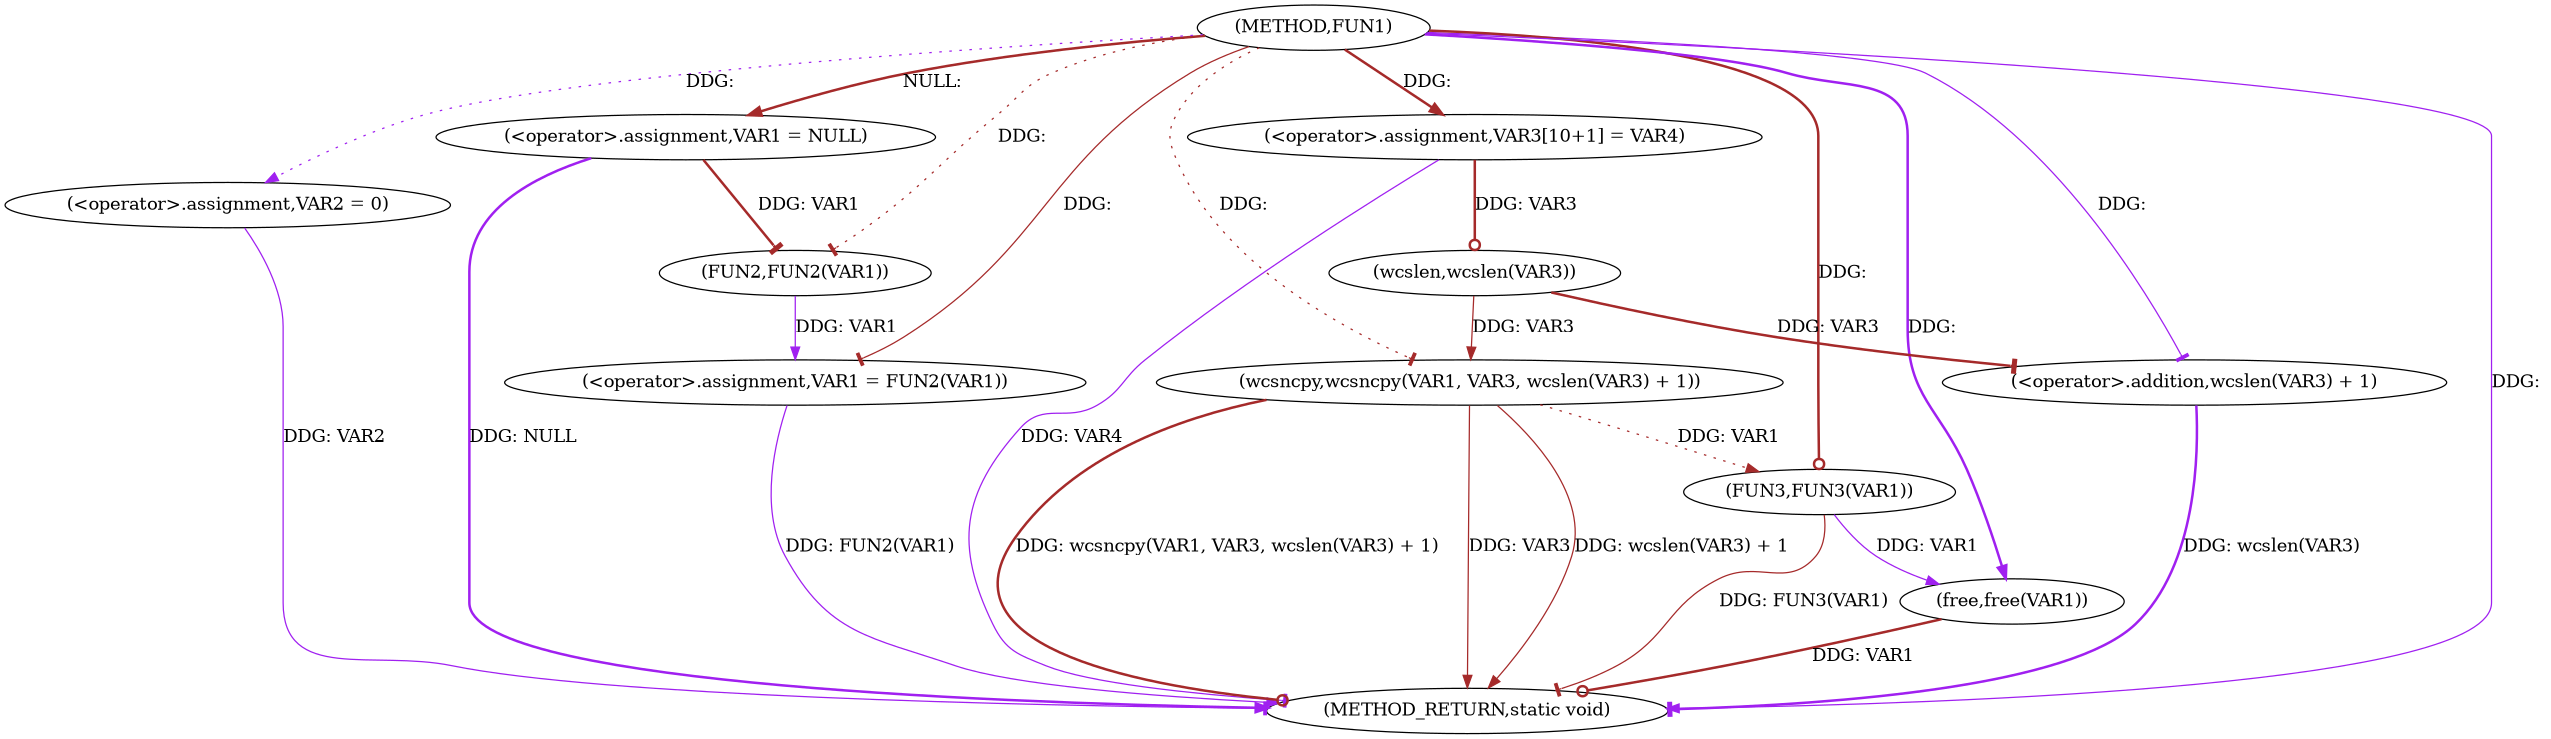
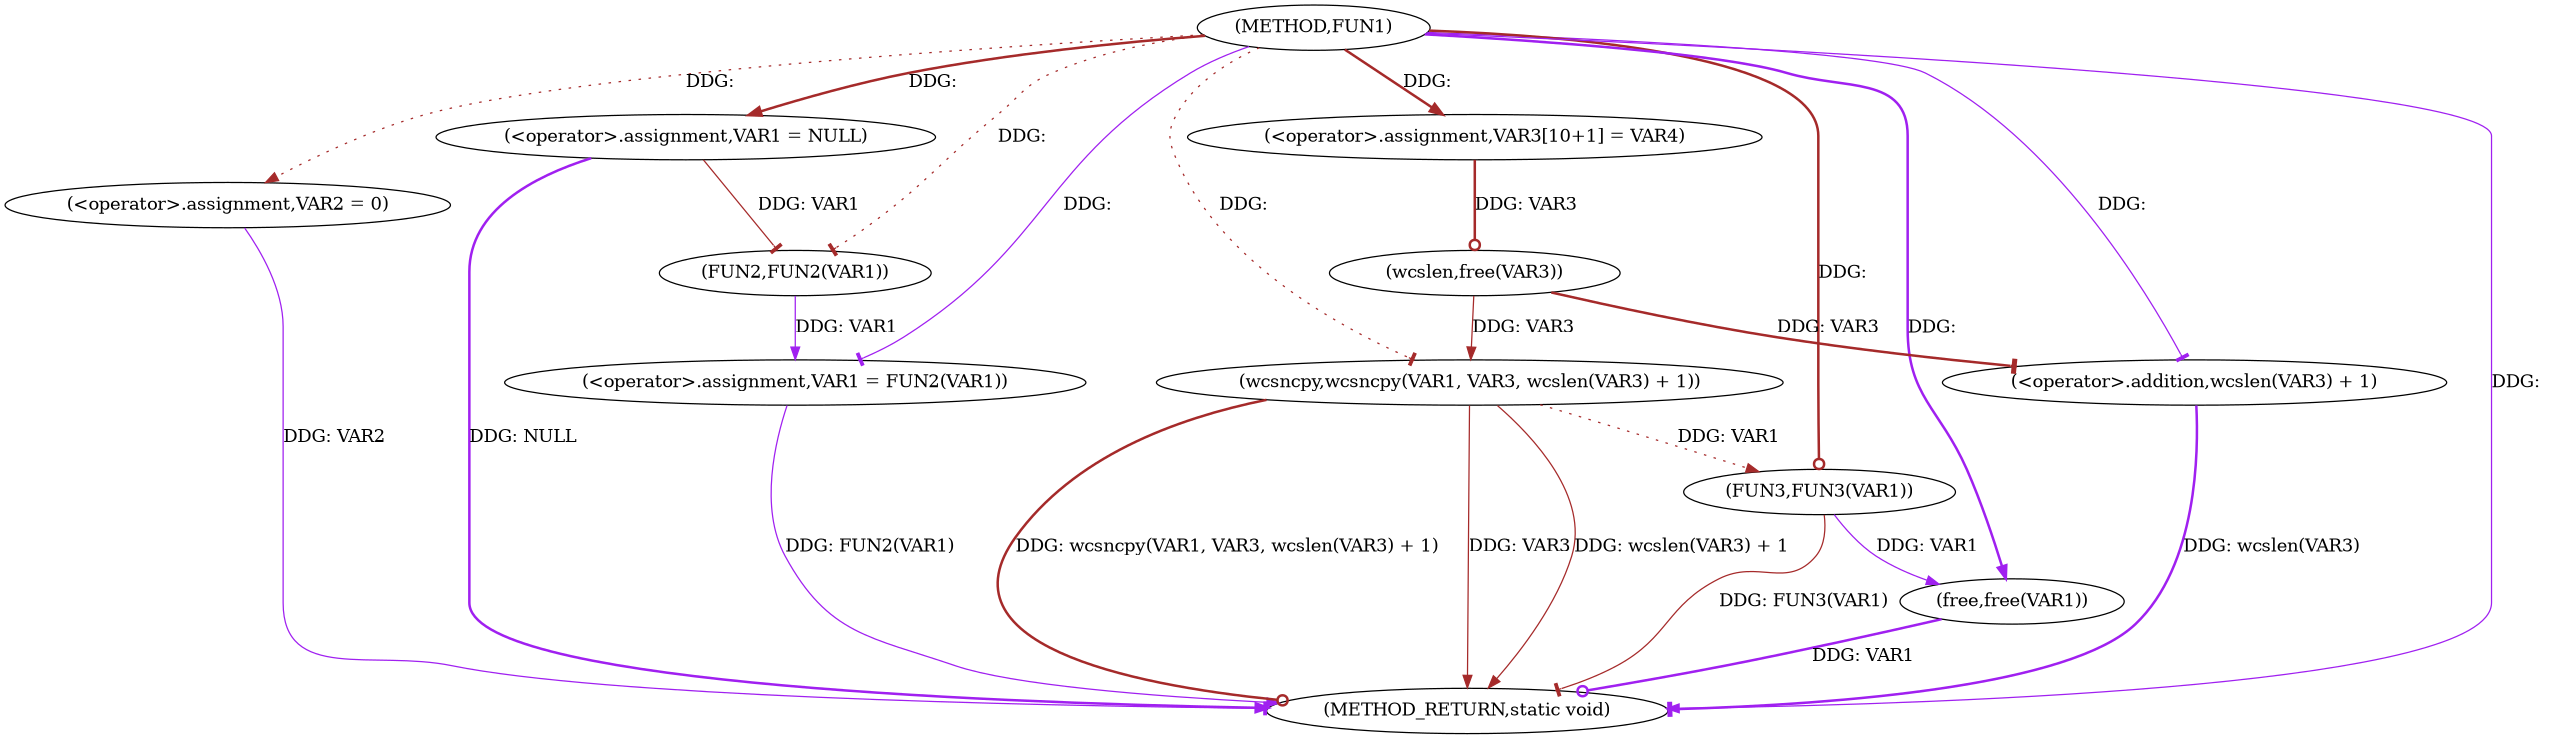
(733, 70) -> (733, 70)
(936, 82) -> (936, 82)
(1052, 197) -> (1052, 197)
(738, 203) -> (738, 203)
(1475, 273) -> (1475, 273)
(1015, 435) -> none
(1765, 658) -> (1765, 658)
